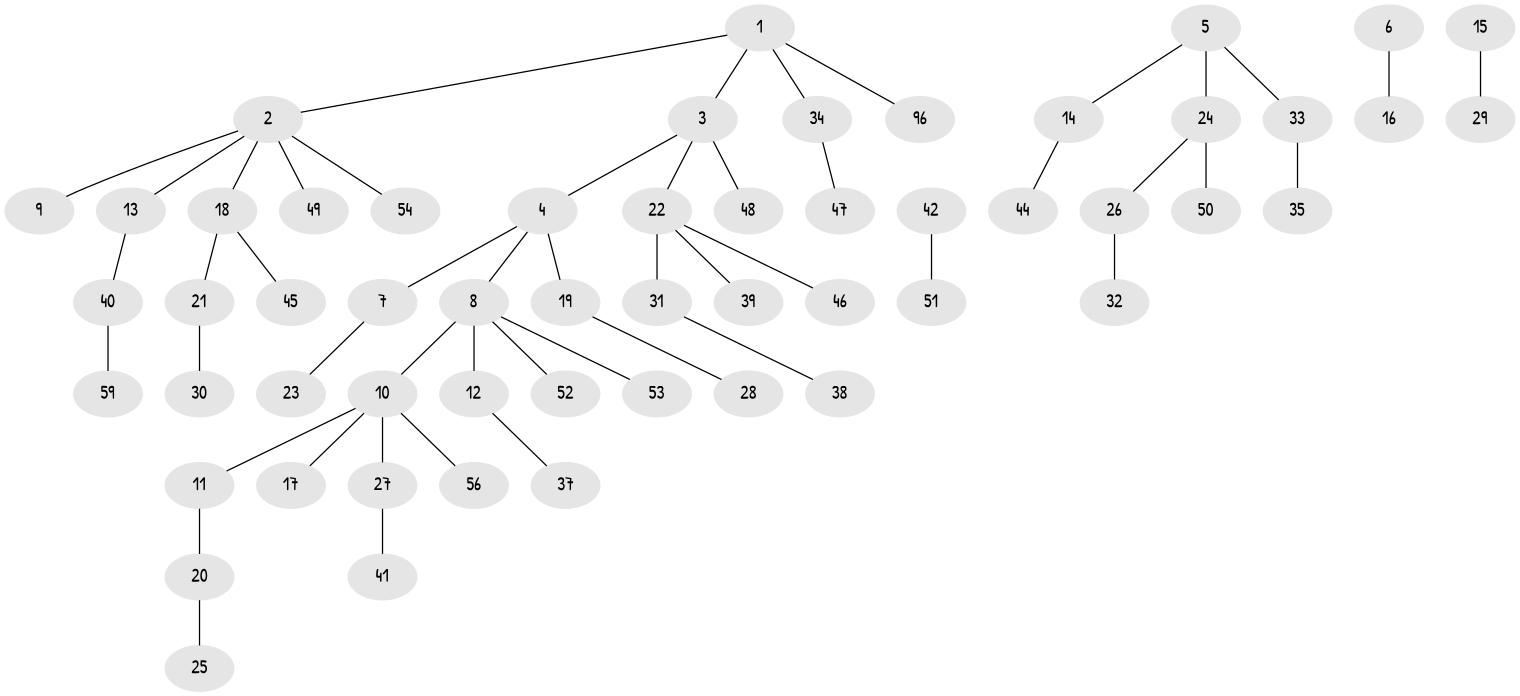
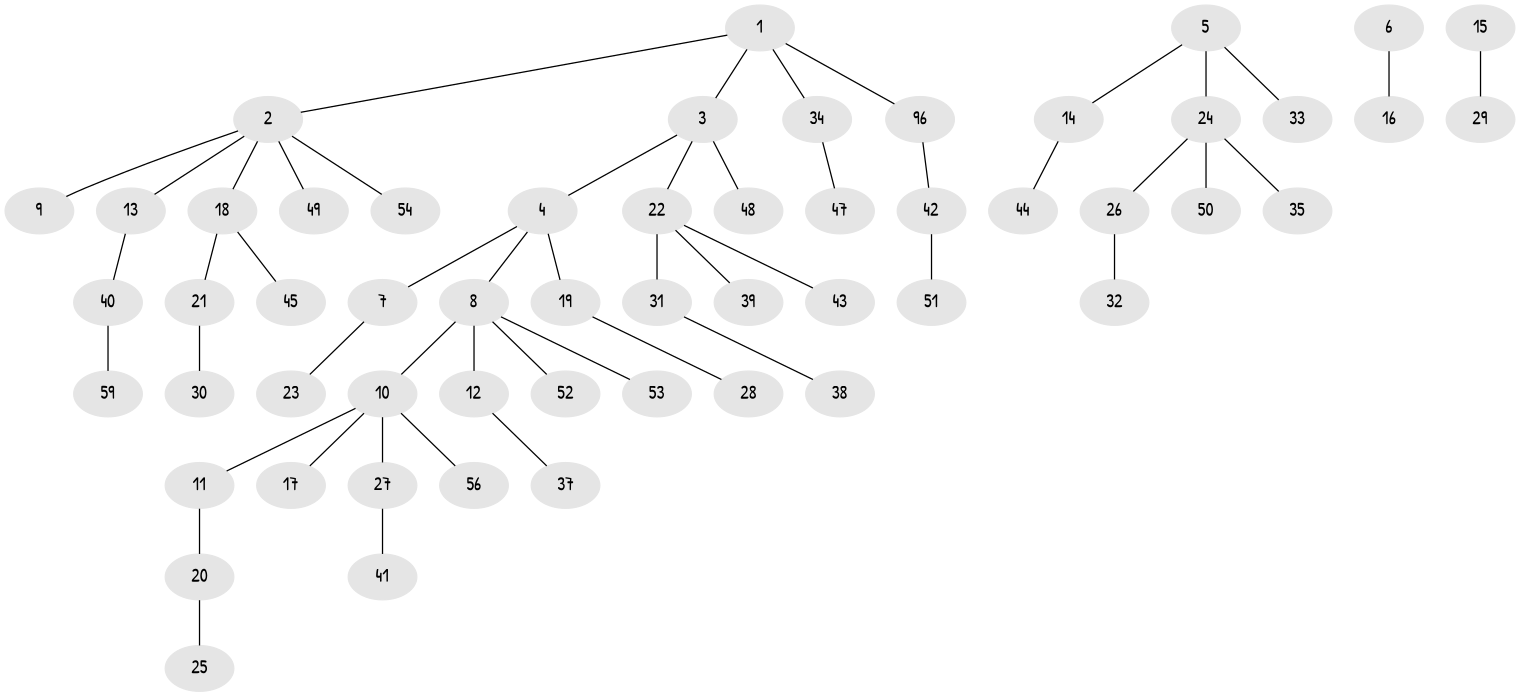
none -> (926, 165)
(1298, 165) -> (1252, 165)
(840, 302) -> (840, 302)
